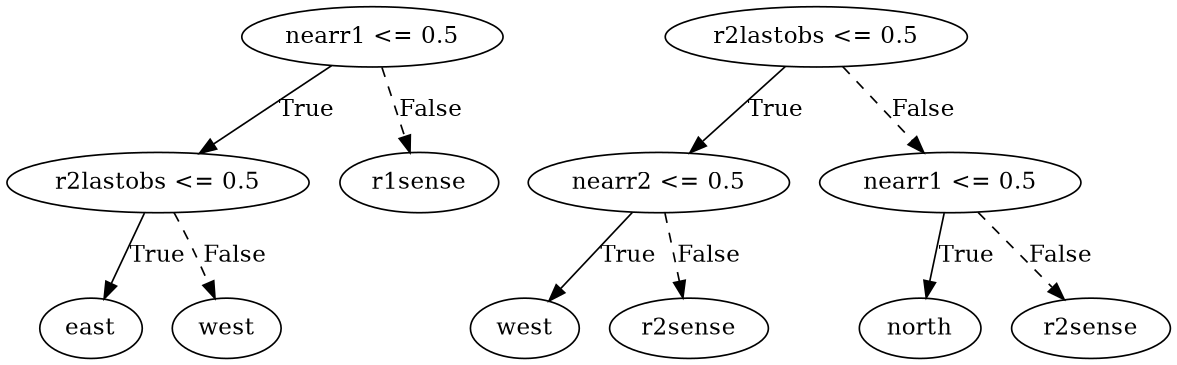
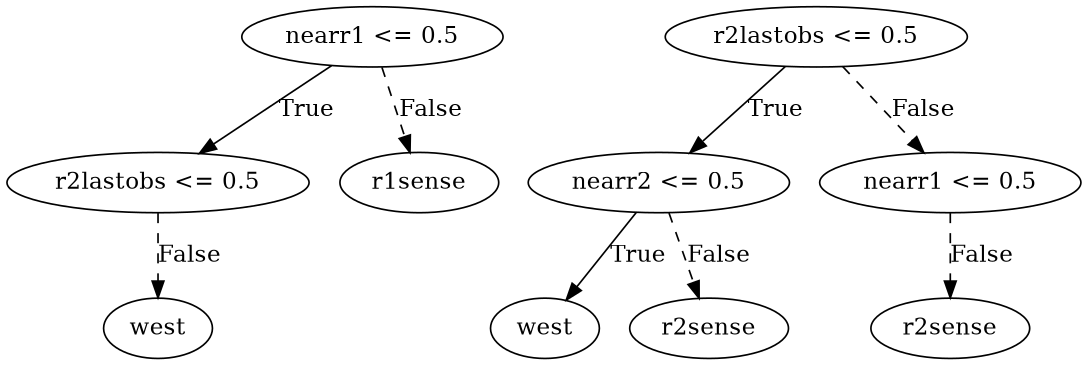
(91, 328) -> none
(920, 328) -> none
